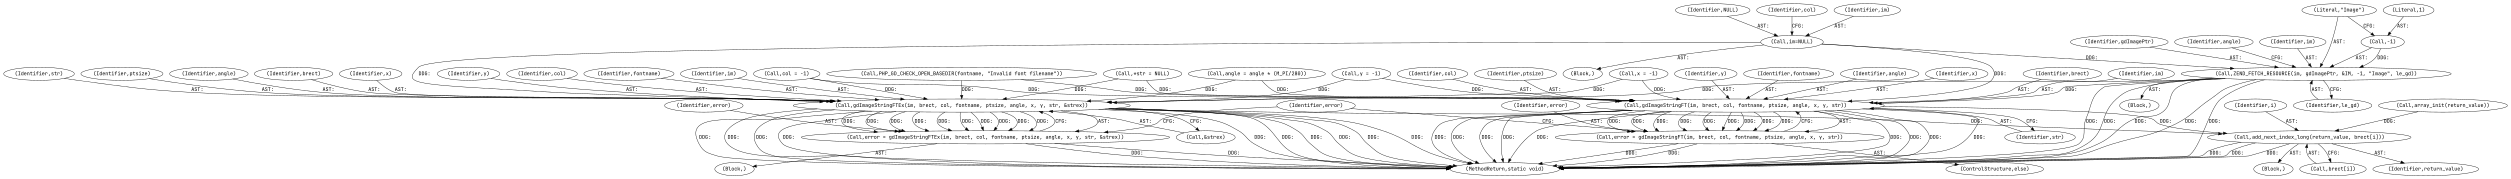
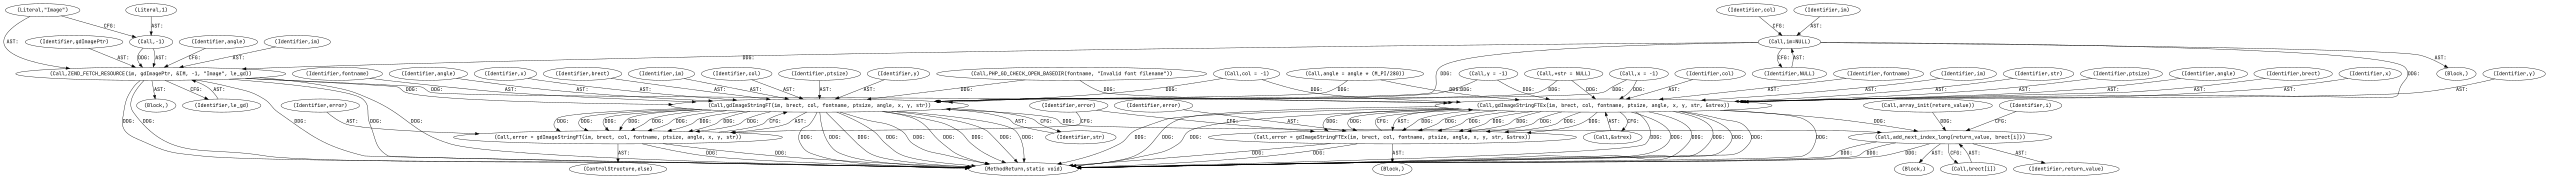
none -> (1777, 56)
(2294, 121) -> (2003, 121)
